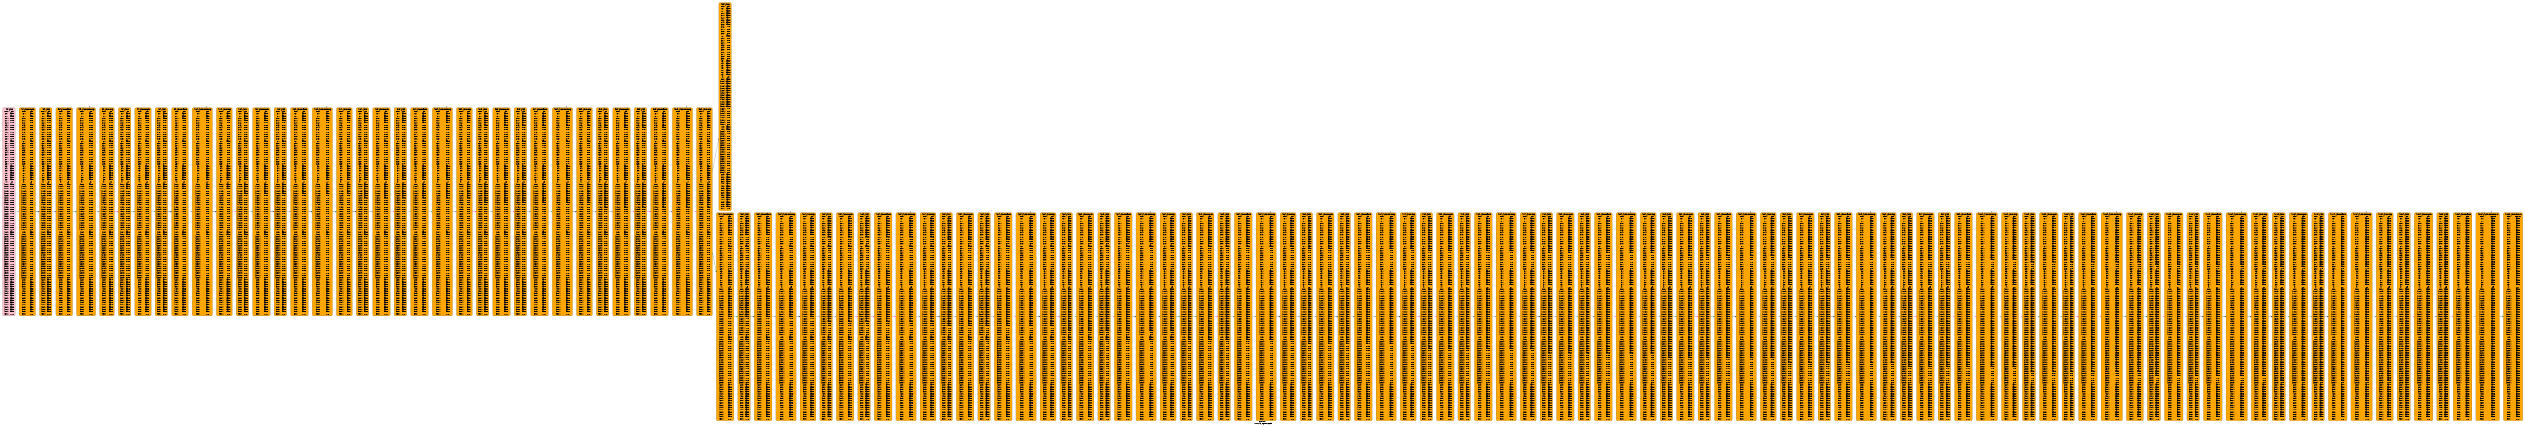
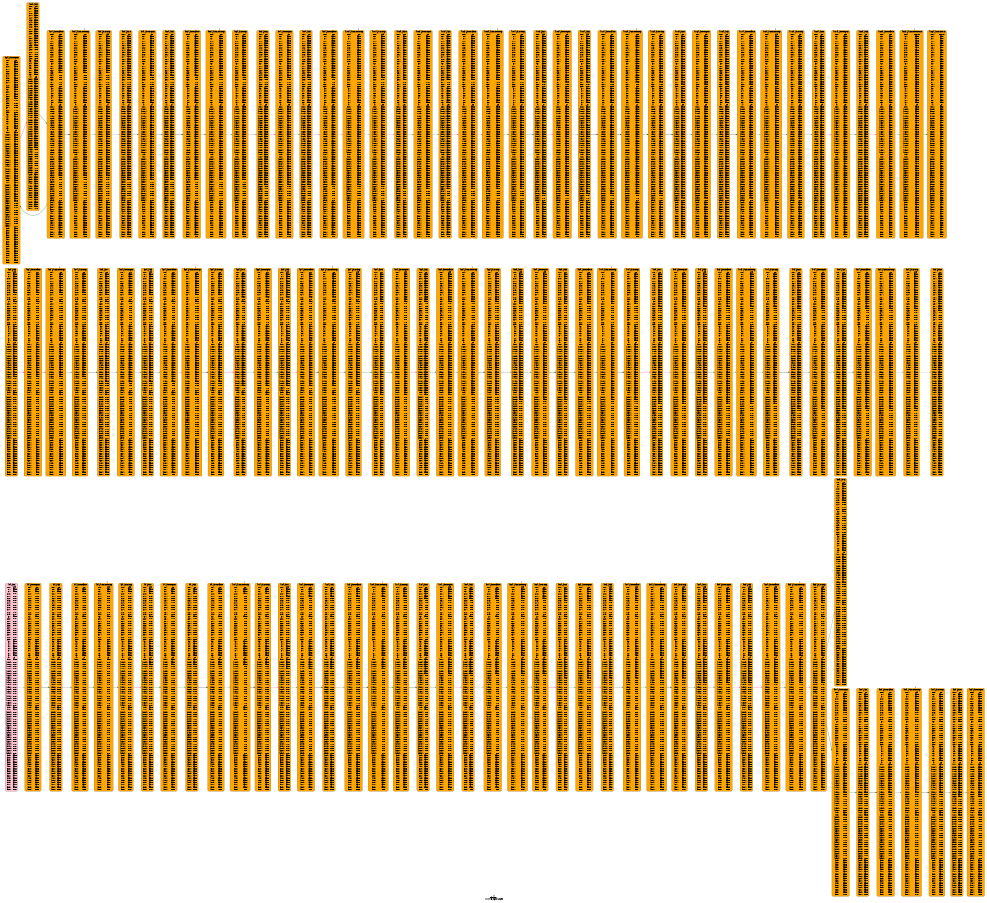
(855, 317) -> none
(1674, 317) -> (35, 215)
